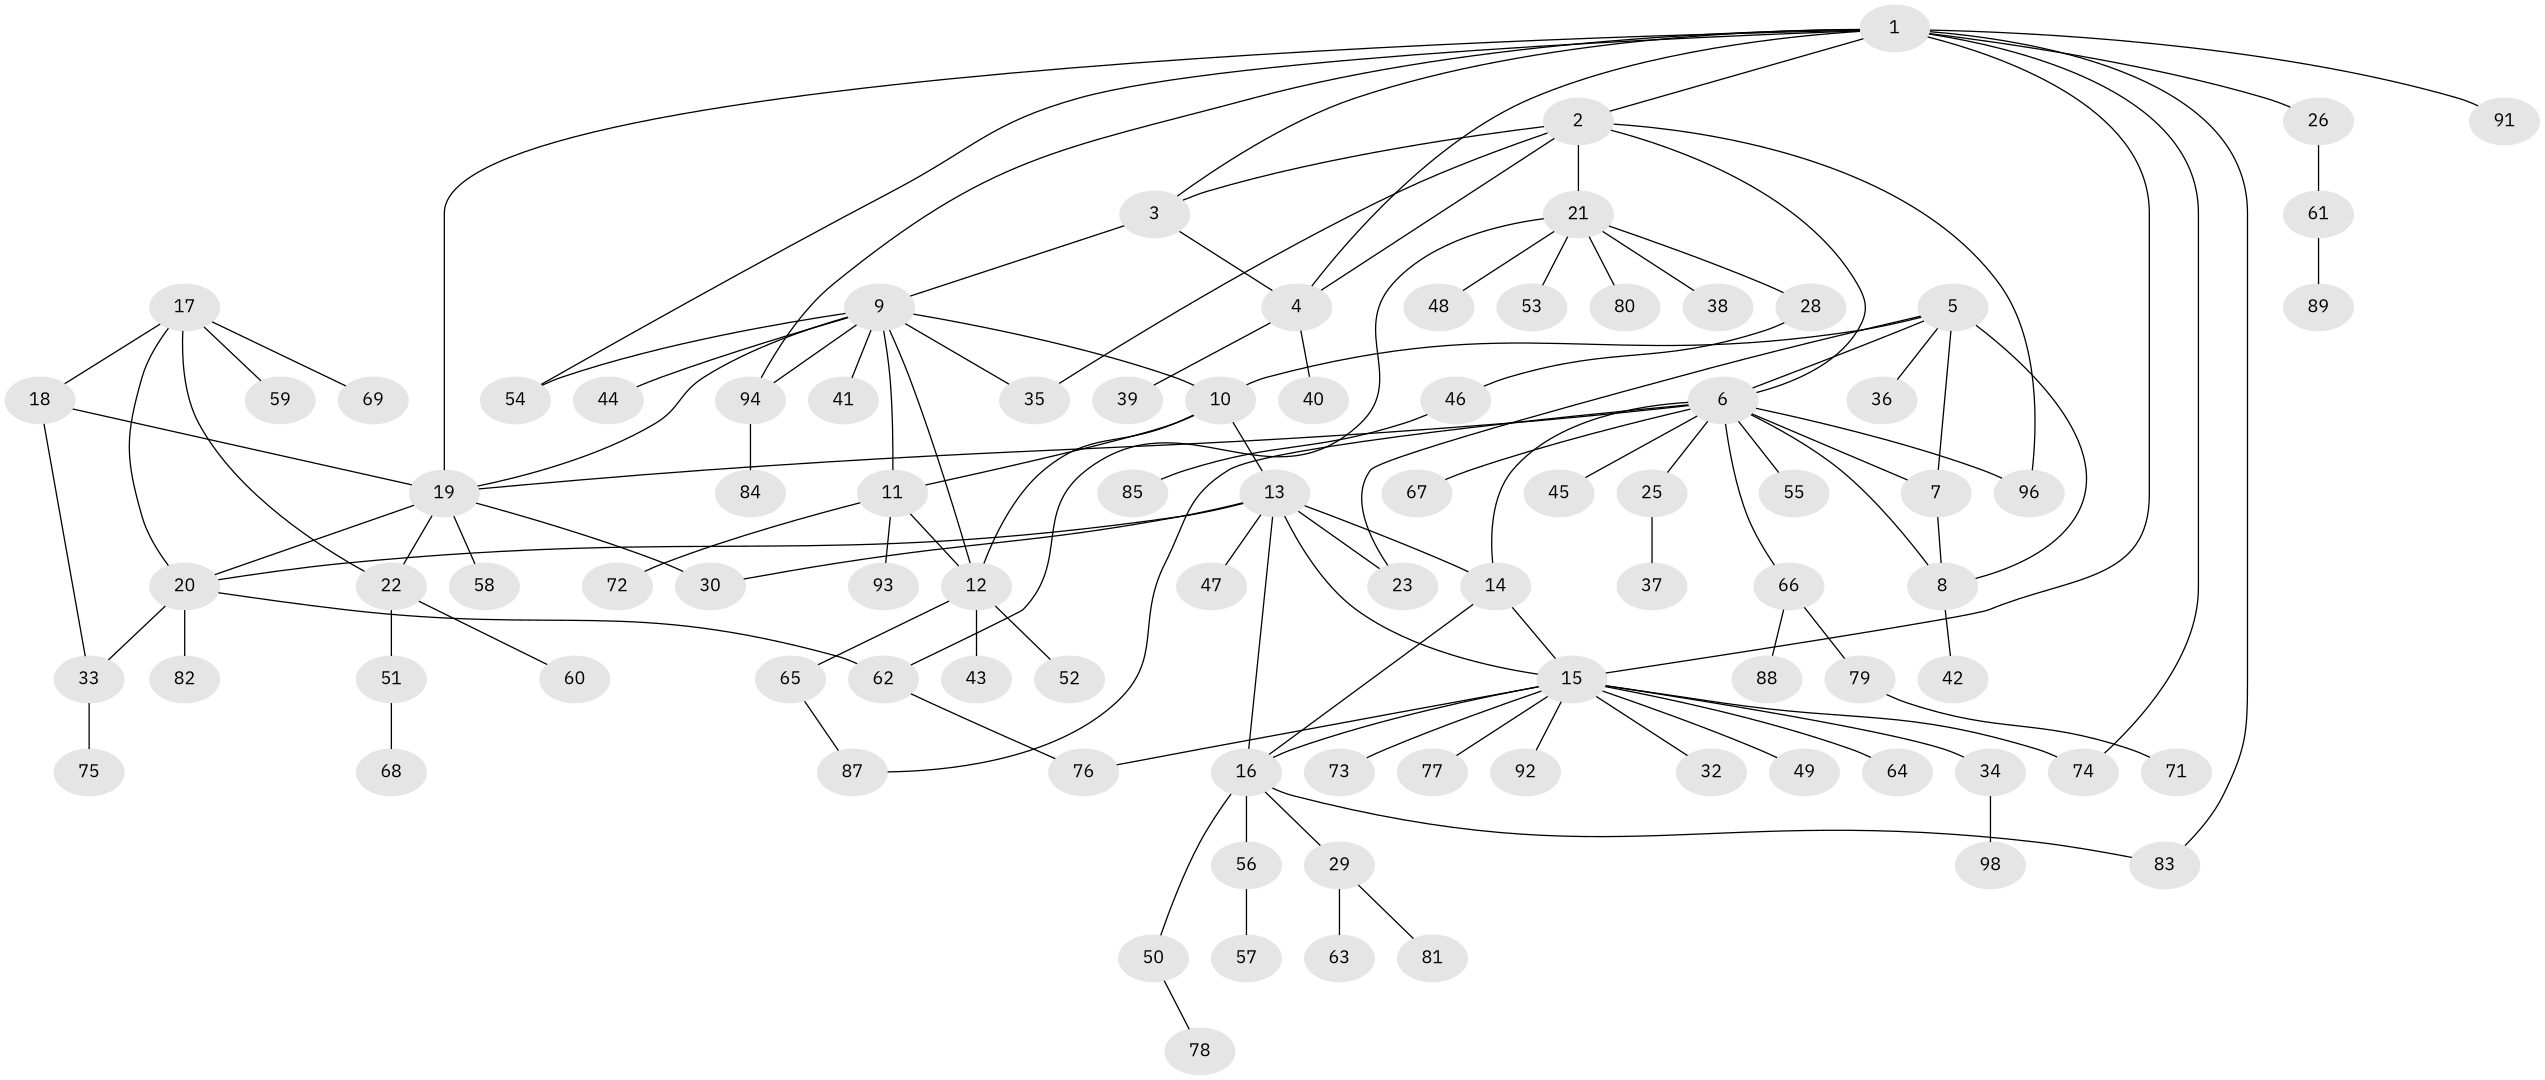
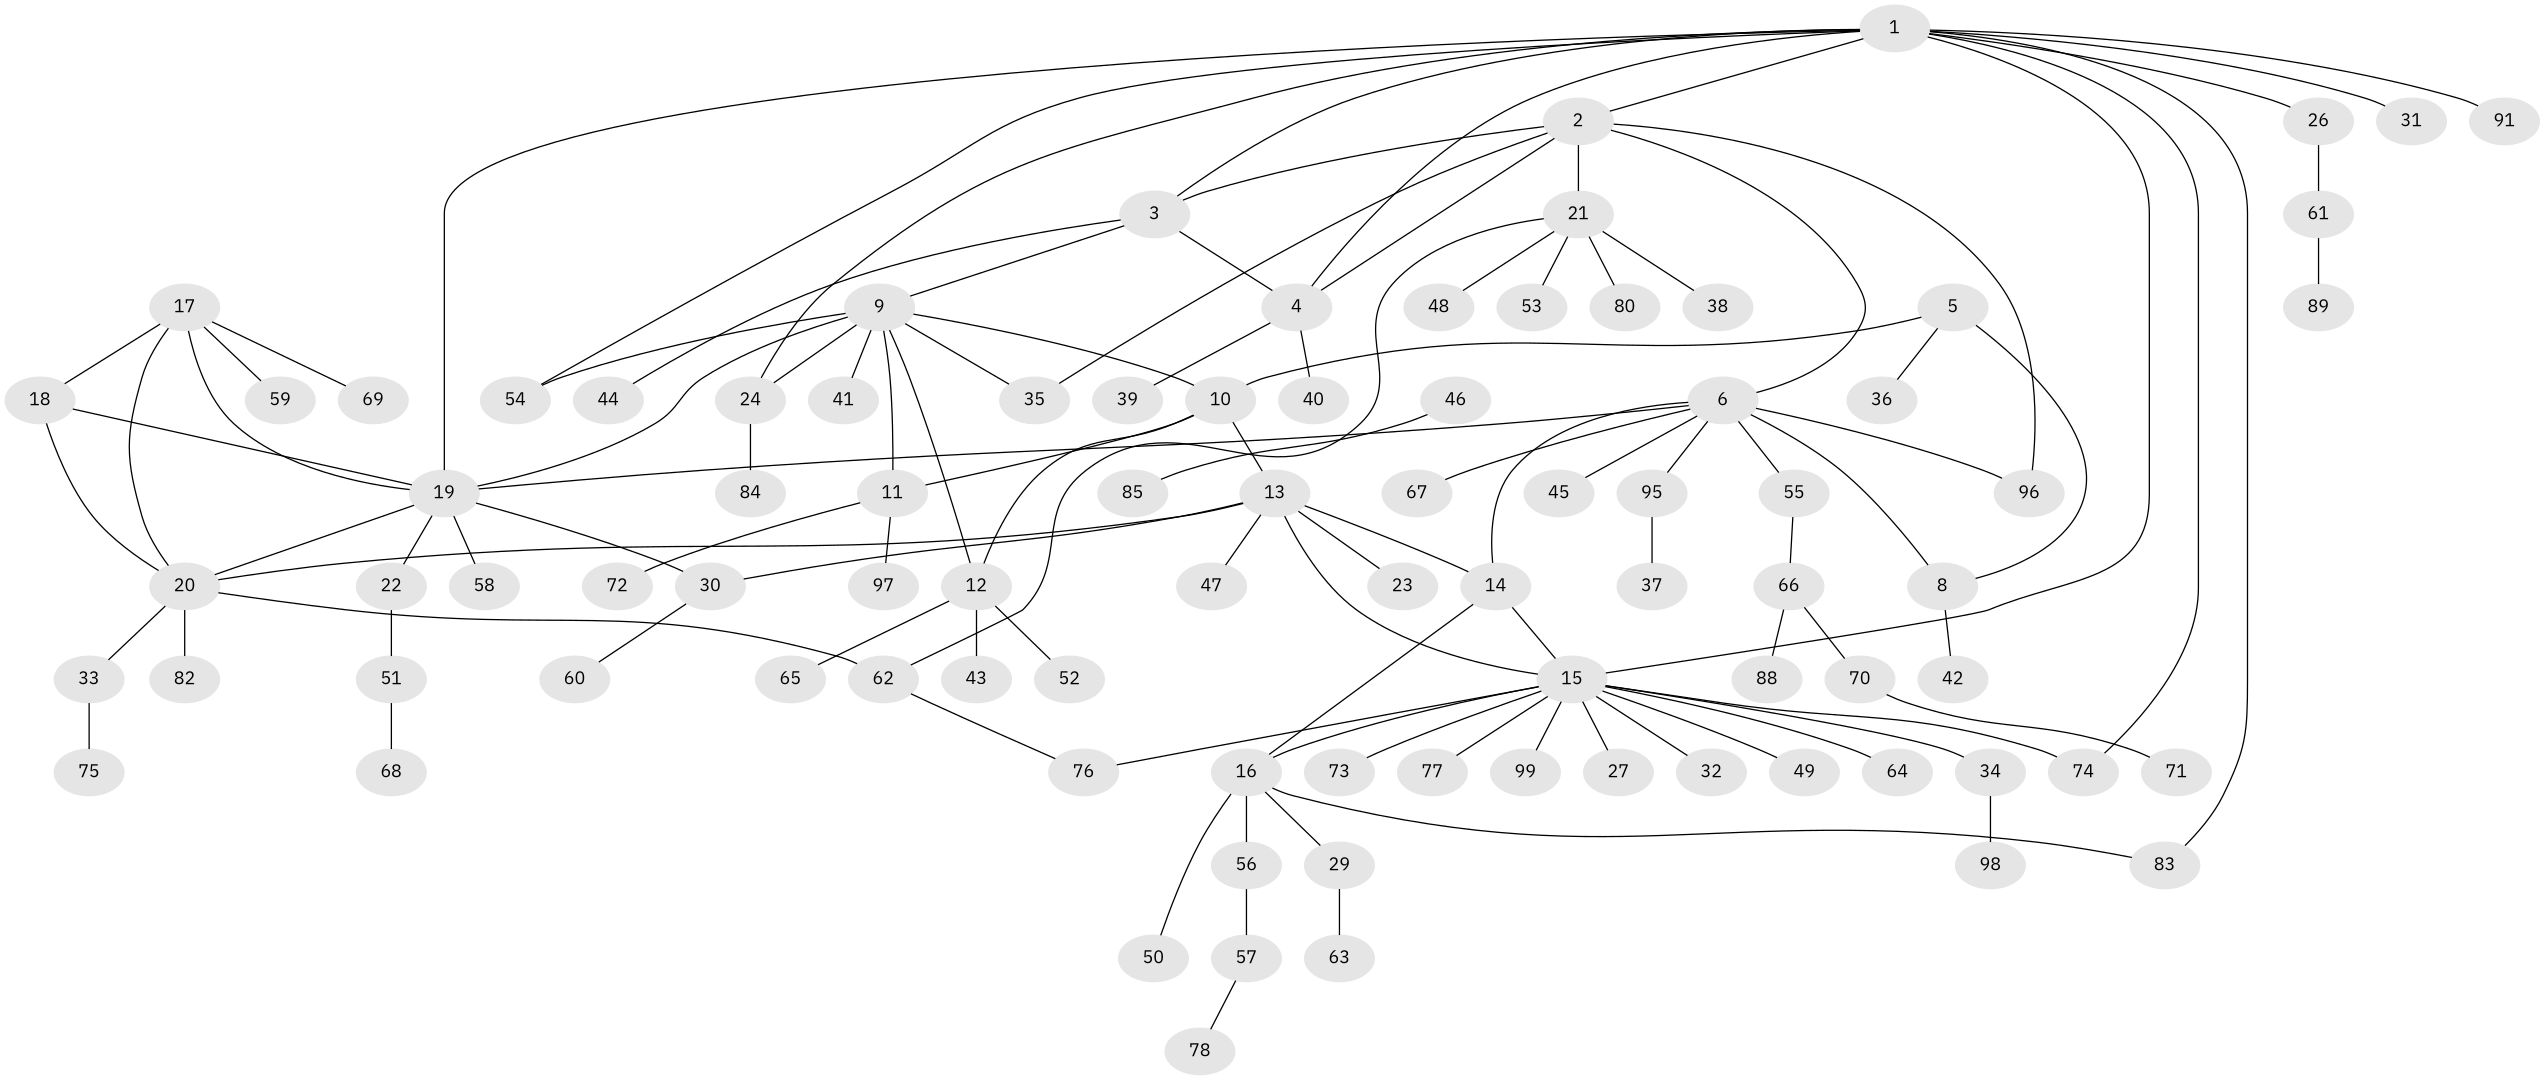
none -> (2412, 121)
(1811, 307) -> none
(1856, 348) -> none
(726, 355) -> (867, 273)
(750, 400) -> (750, 400)
(1594, 400) -> none
(237, 476) -> (256, 441)
(1652, 493) -> (1652, 493)
(1936, 493) -> none
(1741, 498) -> (1792, 540)
(928, 533) -> none
(65, 540) -> (87, 509)
(884, 586) -> (884, 586)
(483, 633) -> (643, 633)
(1261, 633) -> none
(1860, 679) -> (1860, 679)
(852, 772) -> none
(1525, 772) -> (1525, 772)
none -> (1618, 772)
(1432, 958) -> none
(1177, 1005) -> (1223, 1005)
